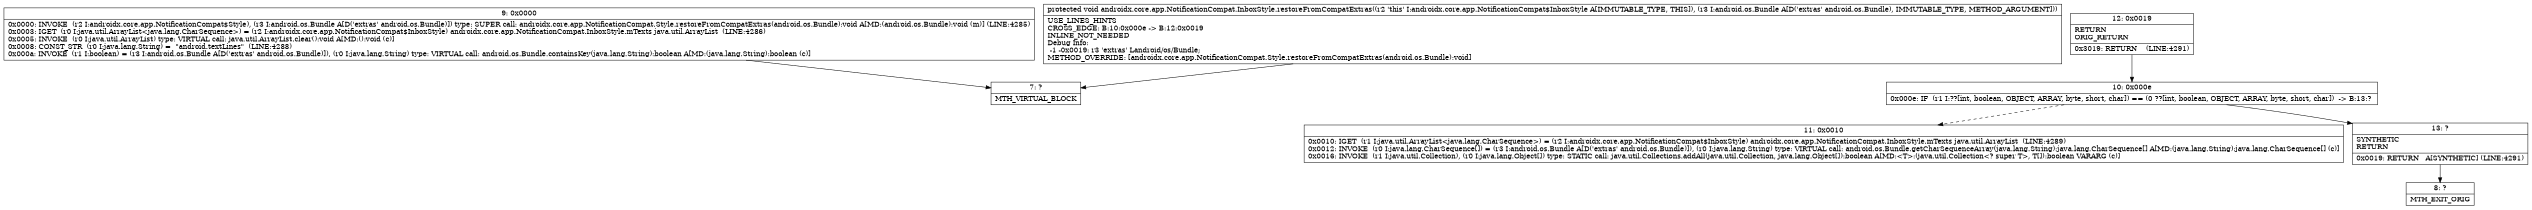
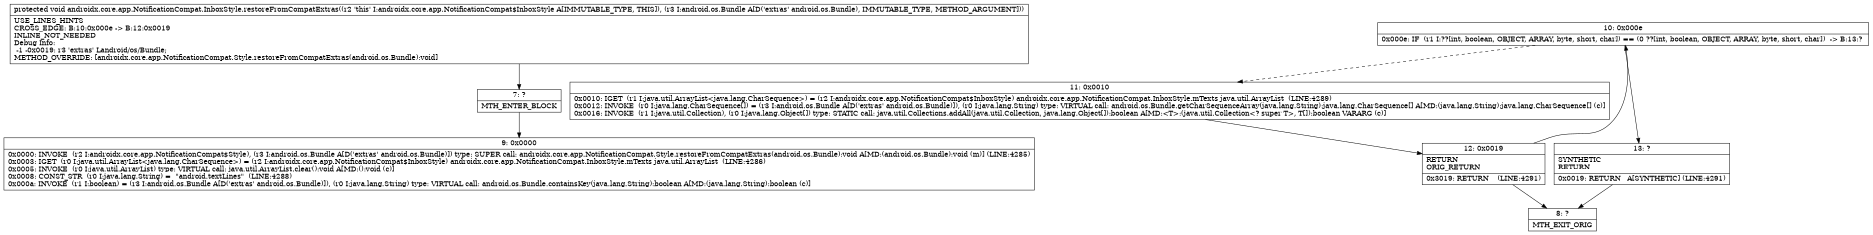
(866, 74) -> (519, 123)
(1036, 99) -> (519, 106)
none -> (1311, 136)
none -> (1528, 195)
